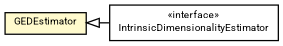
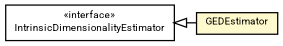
(104, 23) -> (192, 23)
